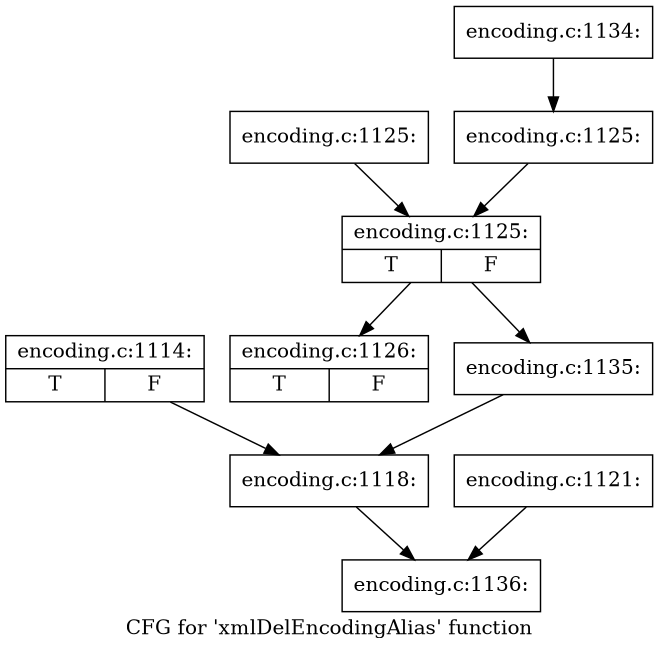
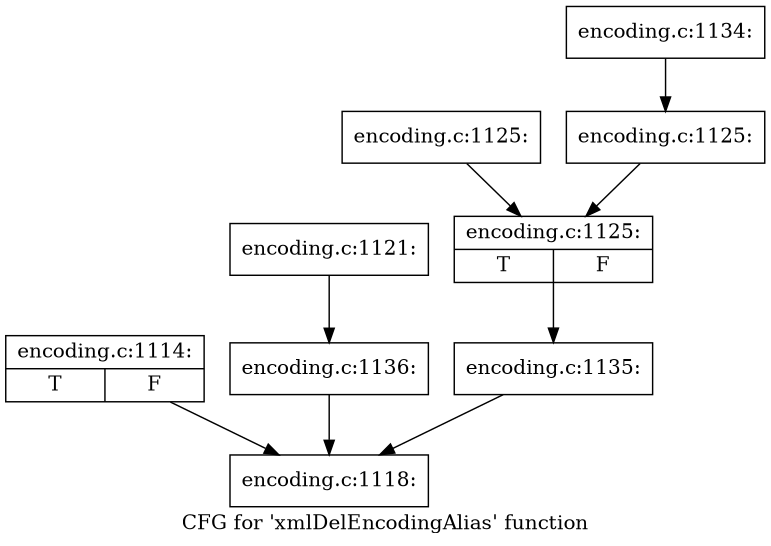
(329, 369) -> none
(380, 528) -> (329, 417)
